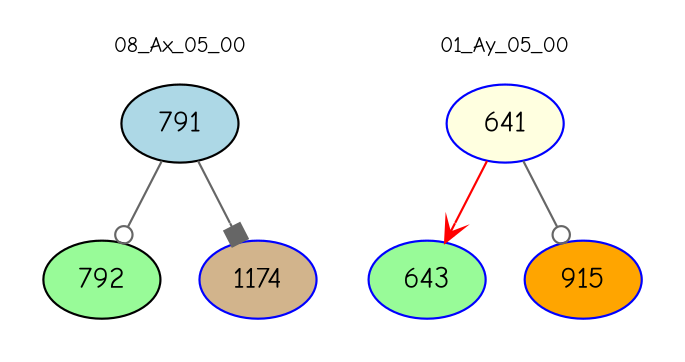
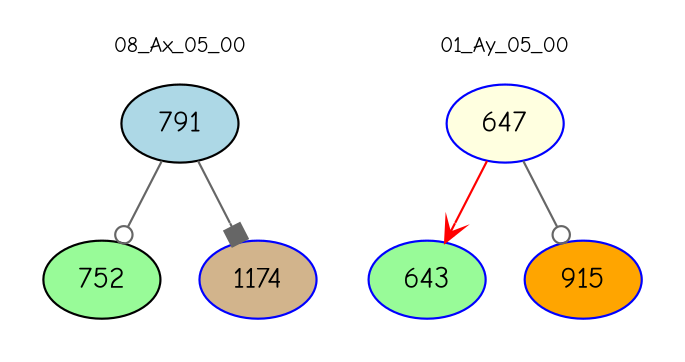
(505, 124) -> (505, 124)
(102, 280) -> (102, 280)
